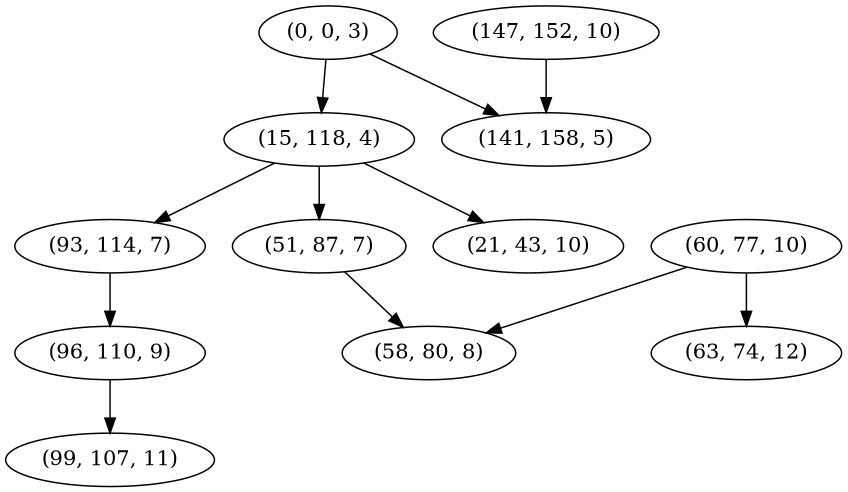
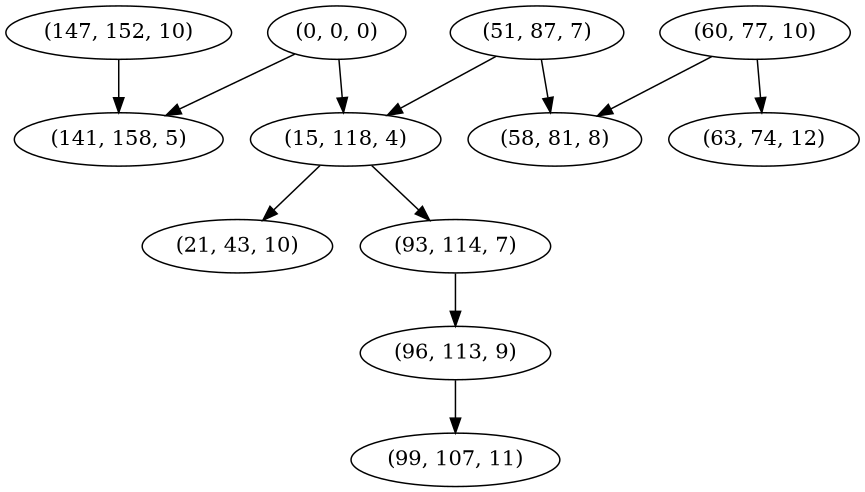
(328, 33) -> (337, 33)
(319, 186) -> (448, 82)
(110, 353) -> (455, 353)
(429, 353) -> (555, 139)
